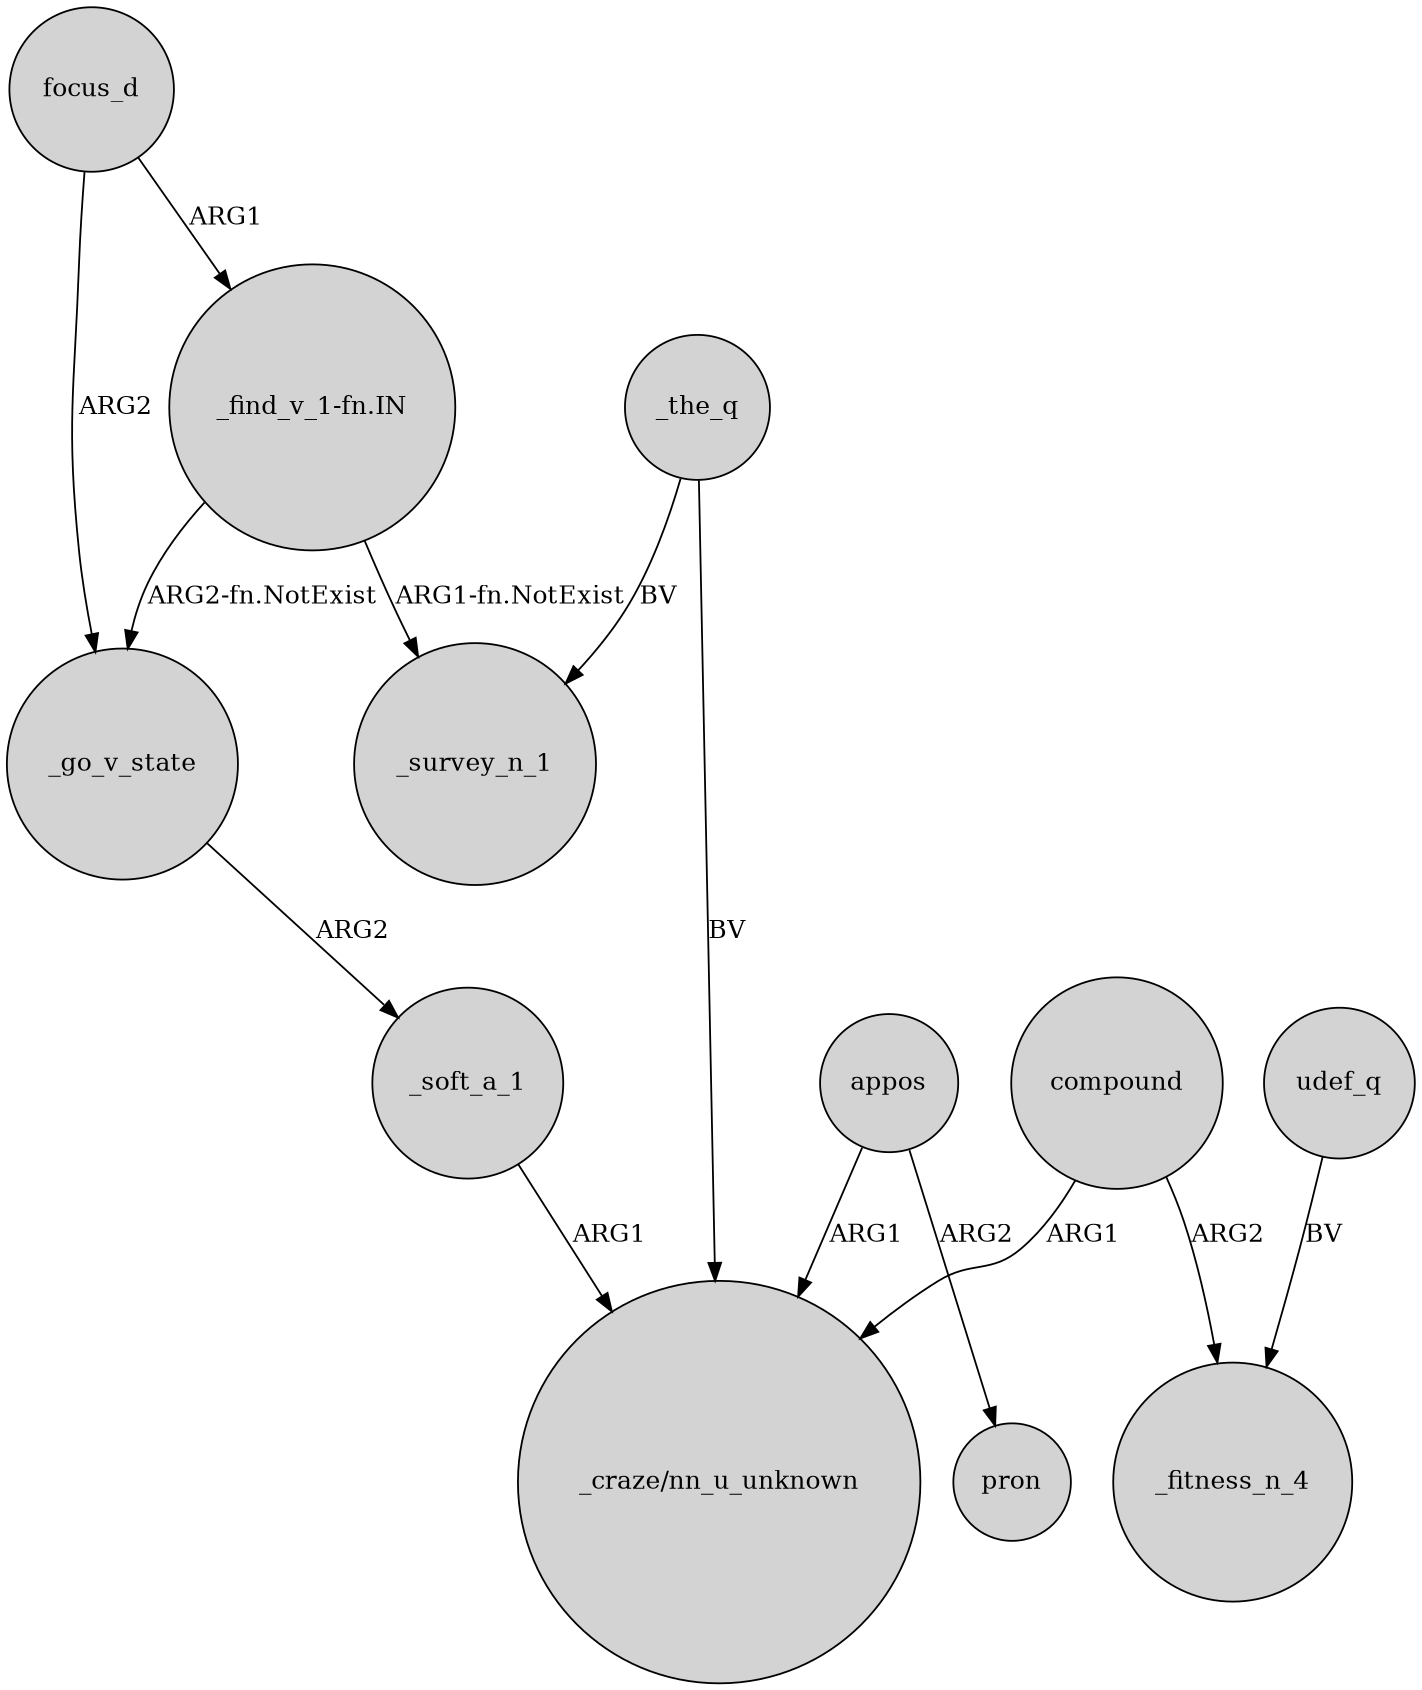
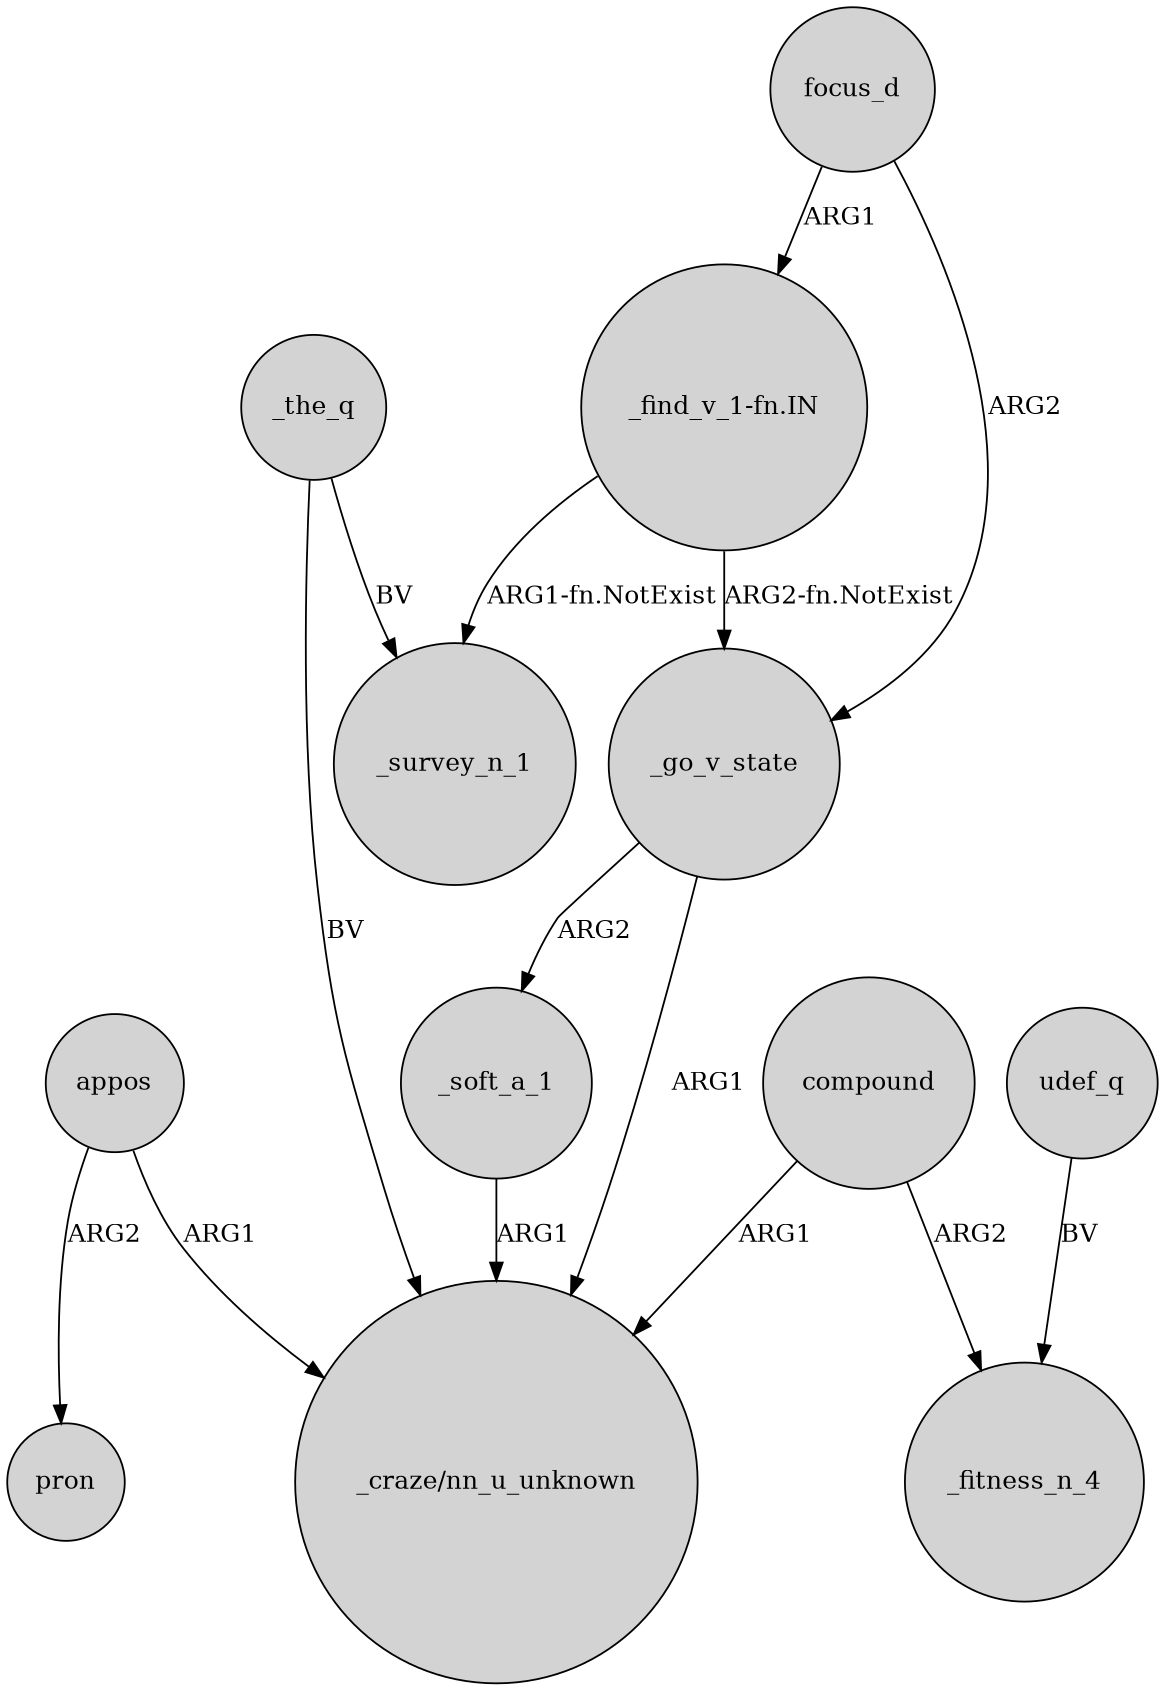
none -> (642, 1078)
